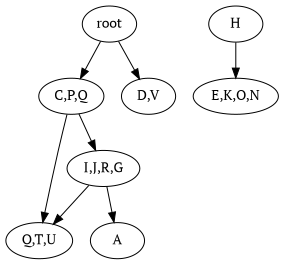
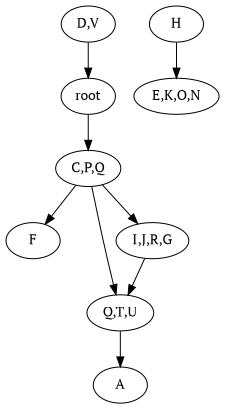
(127, 56) -> (88, 55)
(109, 199) -> (120, 344)
none -> (33, 241)
